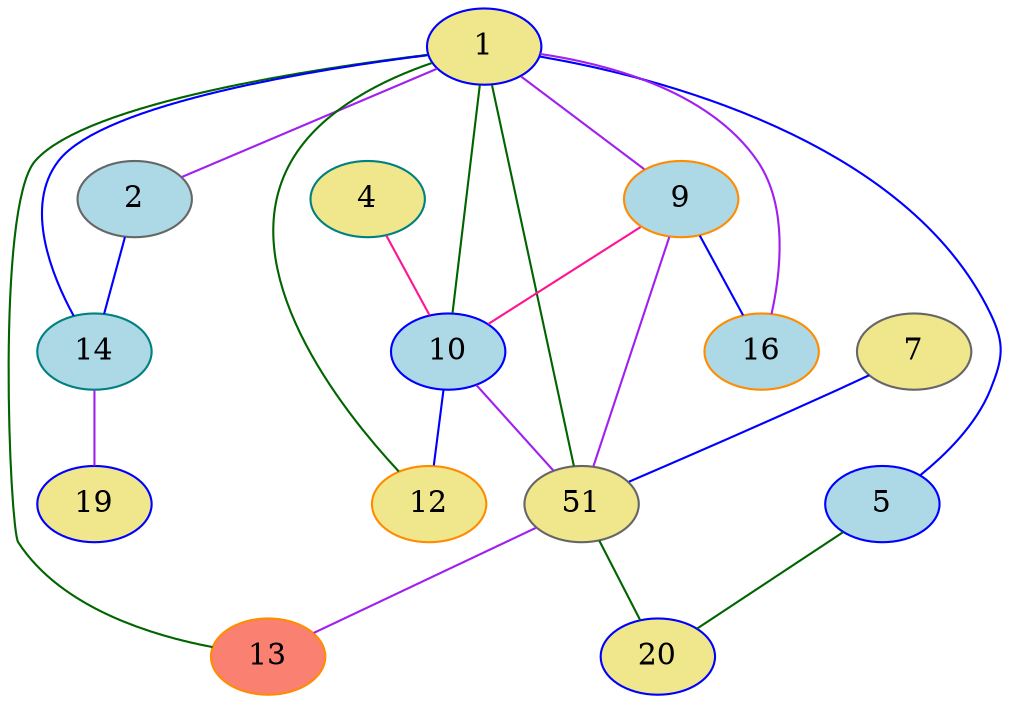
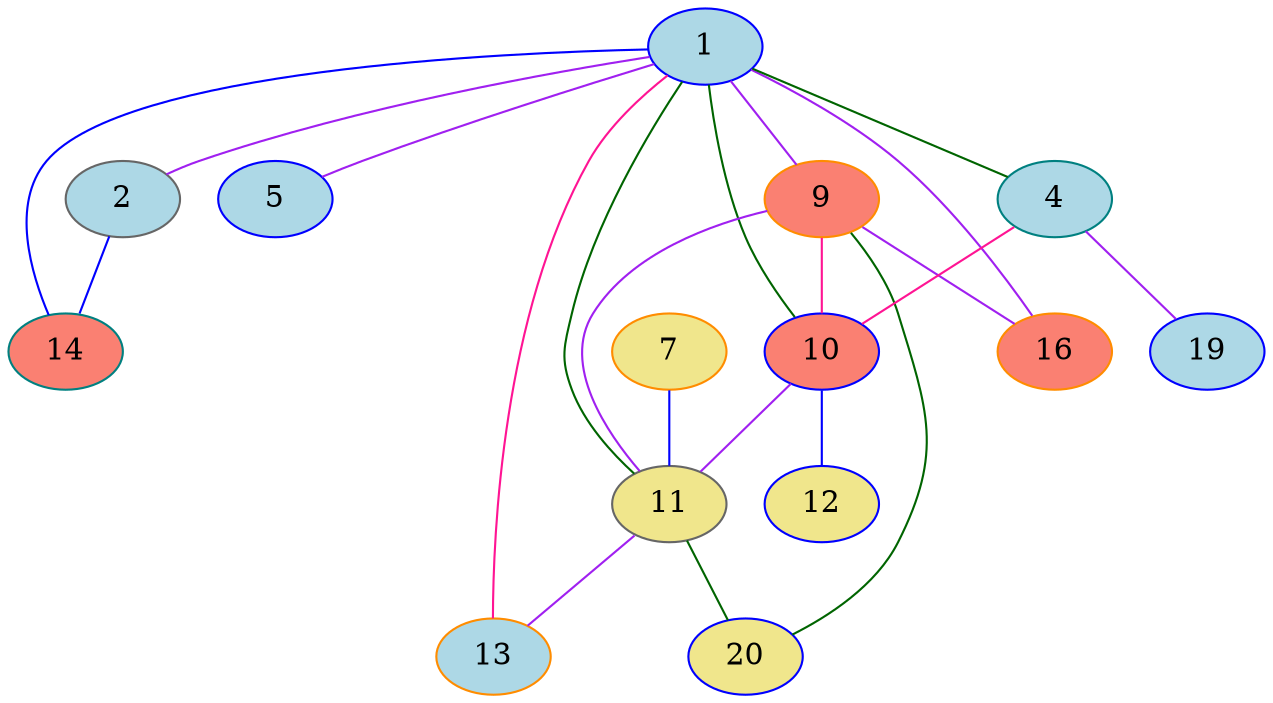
(484, 47) -> (705, 47)
(877, 186) -> (487, 117)
(368, 199) -> (1055, 199)
(681, 199) -> (822, 199)
(274, 246) -> (880, 123)
(13, 258) -> (527, 327)
(721, 275) -> (923, 266)
(94, 352) -> (66, 352)
(448, 352) -> (822, 352)
(762, 352) -> (1055, 352)
(914, 352) -> (669, 352)
(94, 428) -> (1131, 275)
(94, 504) -> (1207, 352)
(429, 504) -> (822, 504)
(582, 504) -> (669, 504)
(770, 580) -> (926, 453)
(268, 657) -> (494, 657)
